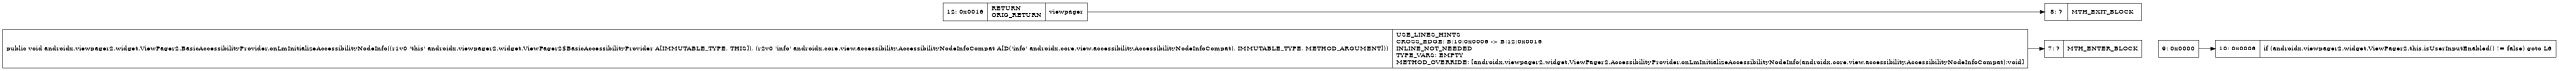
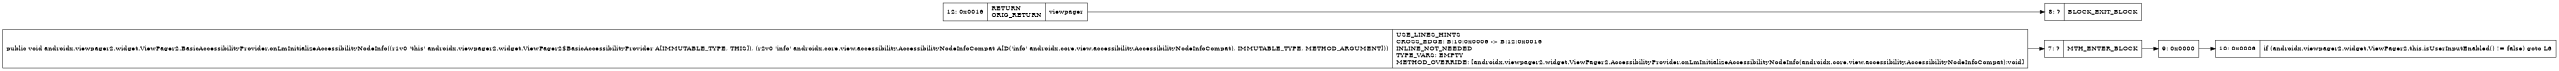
(2103, 12) -> (2103, 12)
none -> (2148, 49)
